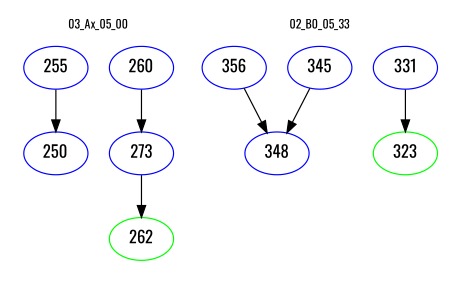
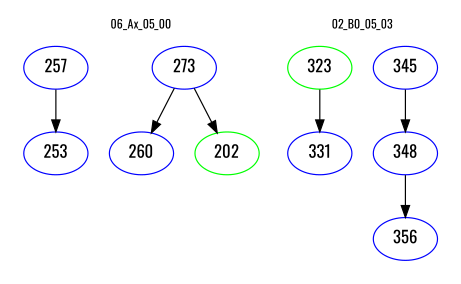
(99, 26) -> (141, 26)
(320, 26) -> (363, 26)
(56, 68) -> (56, 68)
(141, 105) -> (166, 105)
(253, 105) -> (405, 190)
(405, 105) -> (320, 105)
(56, 153) -> (56, 153)
(141, 239) -> (227, 153)
